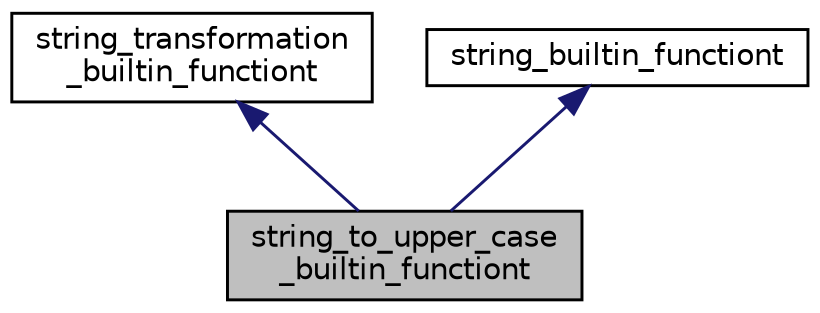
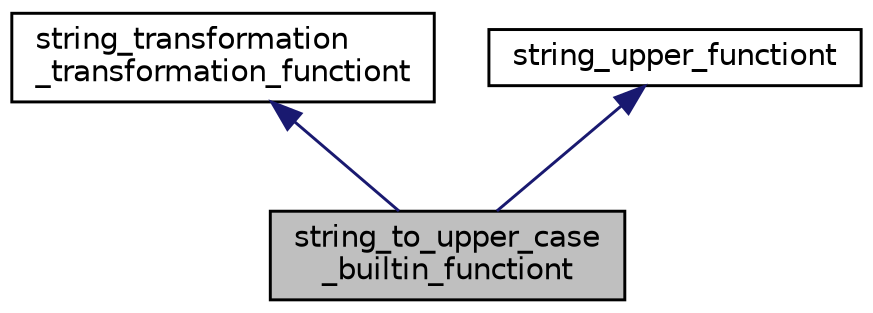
(192, 58) -> (223, 58)
(617, 58) -> (675, 58)
